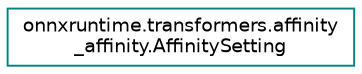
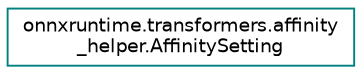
(181, 37) -> (181, 37)
